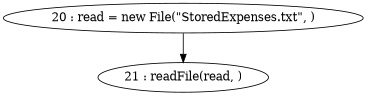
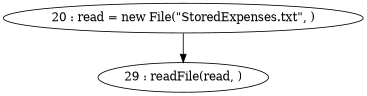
(183, 77) -> (183, 77)
